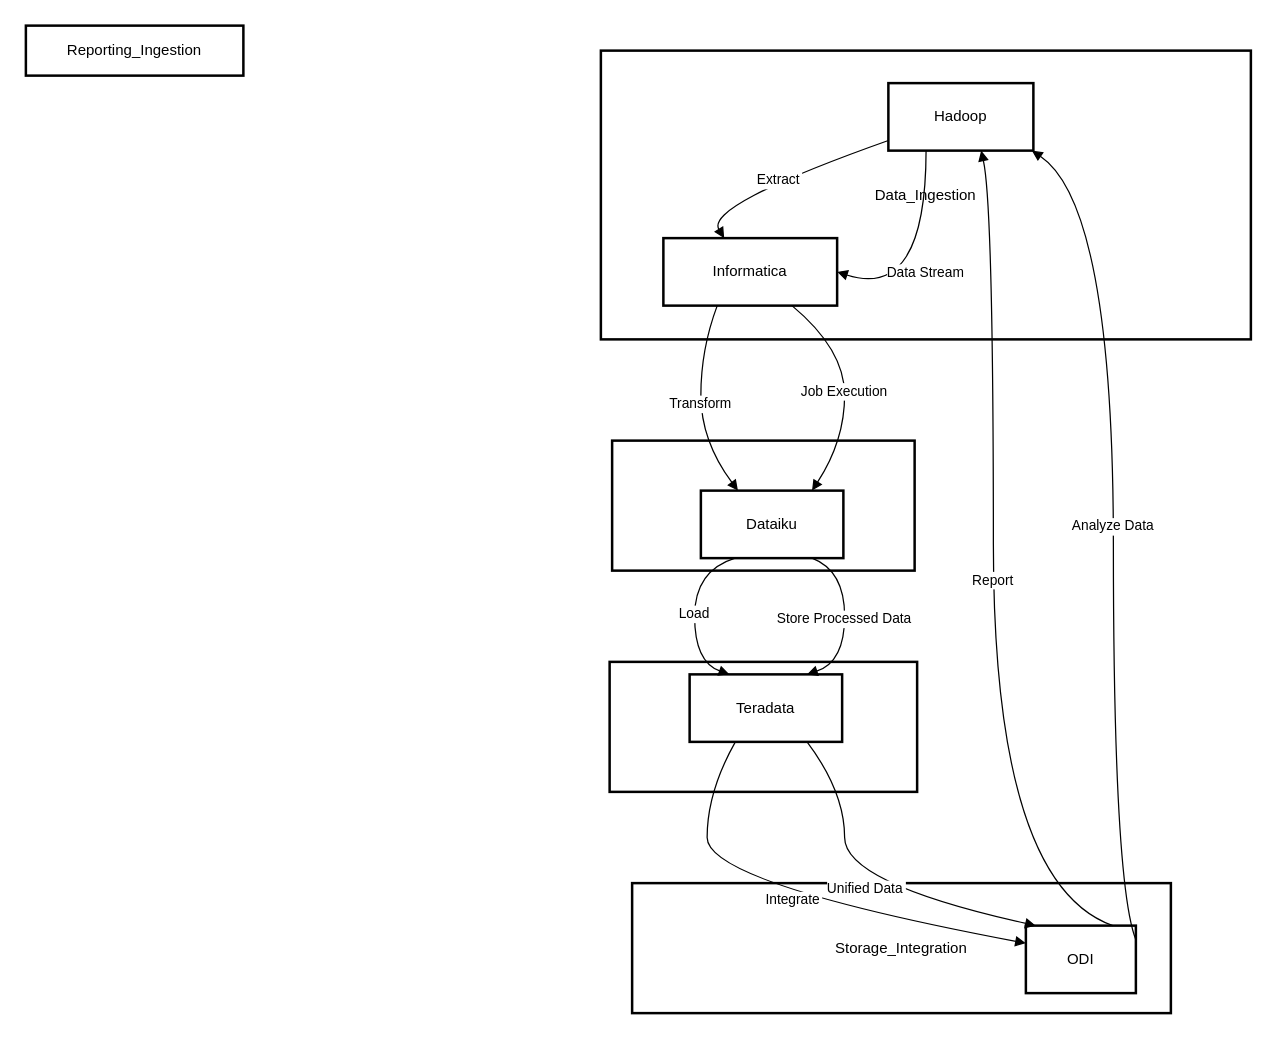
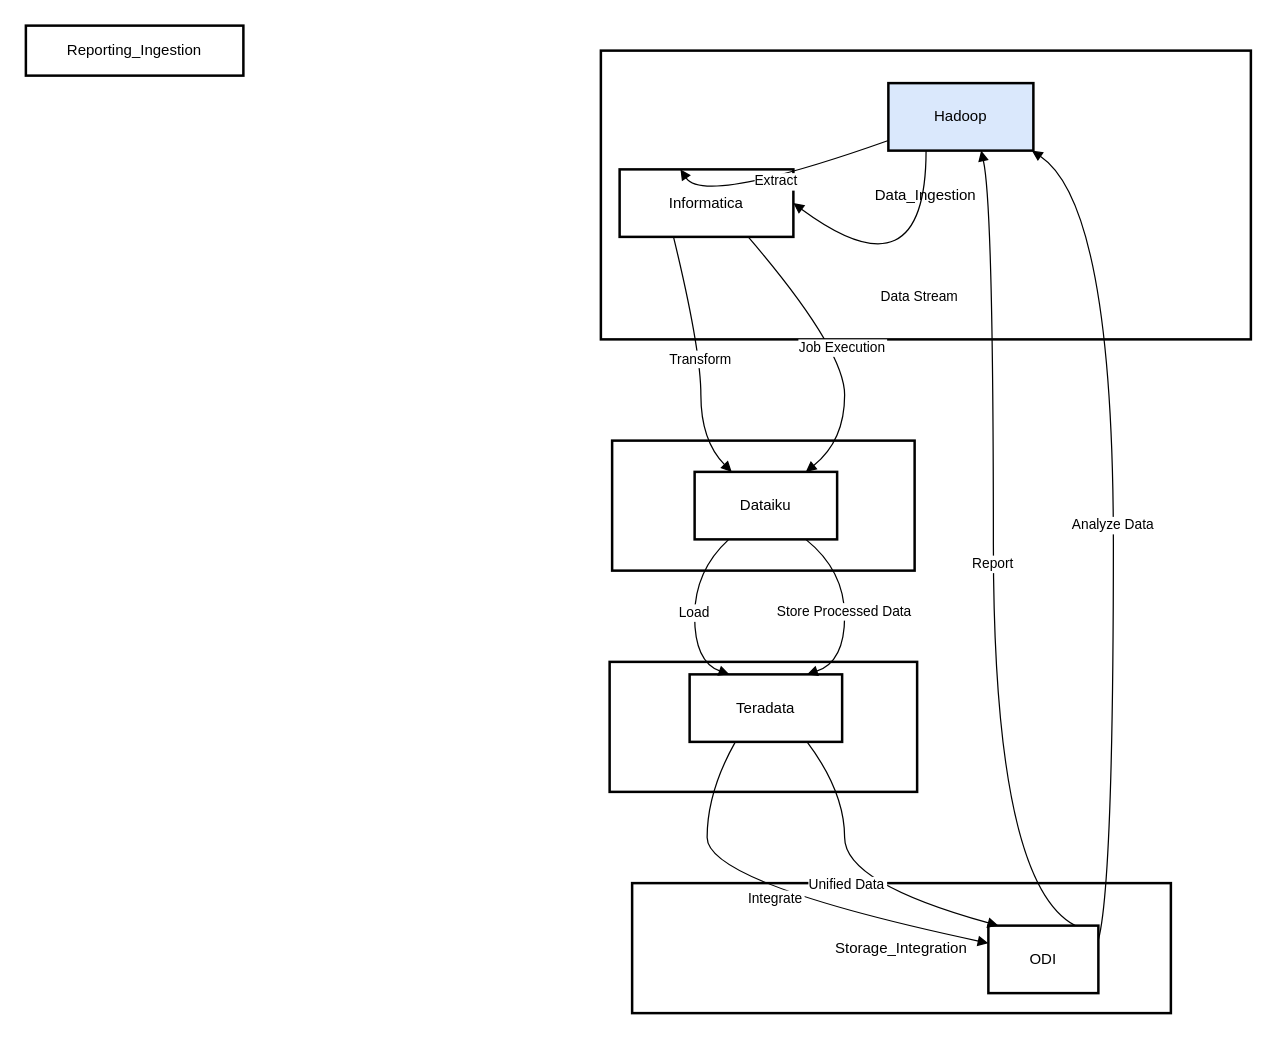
(961, 117) -> (961, 117)
(750, 272) -> (706, 203)
(772, 524) -> (766, 506)
(1081, 959) -> (1043, 959)
